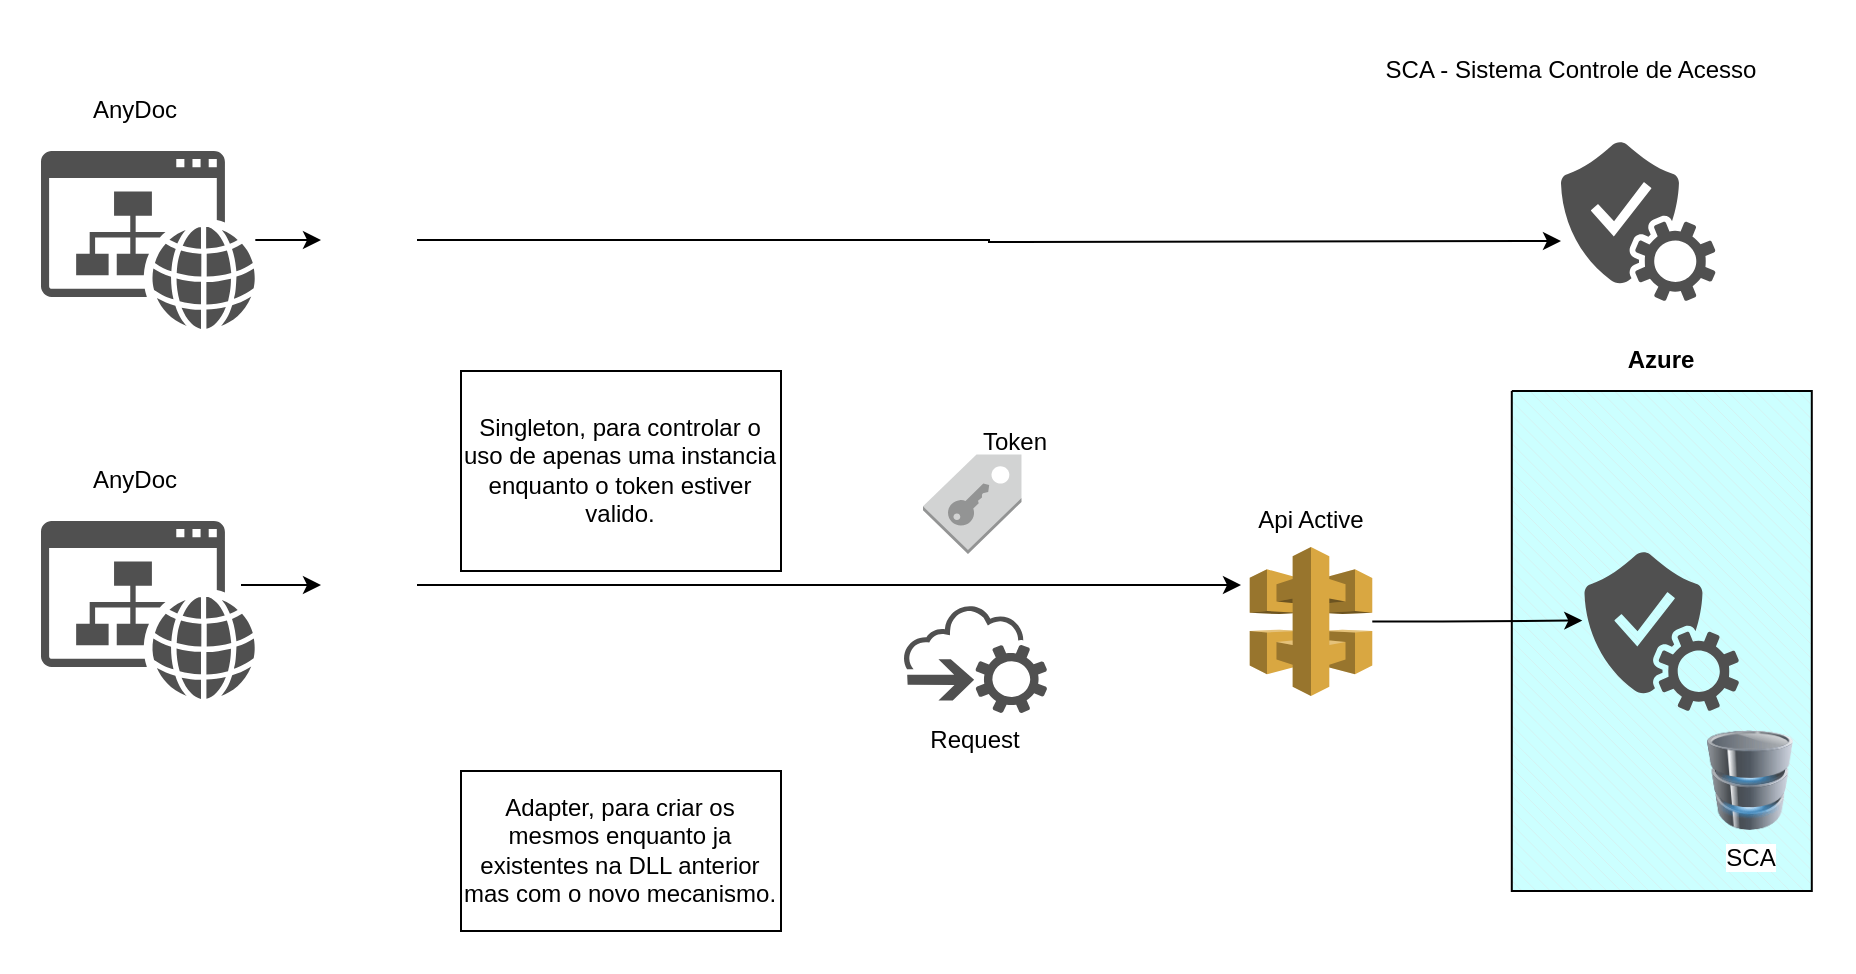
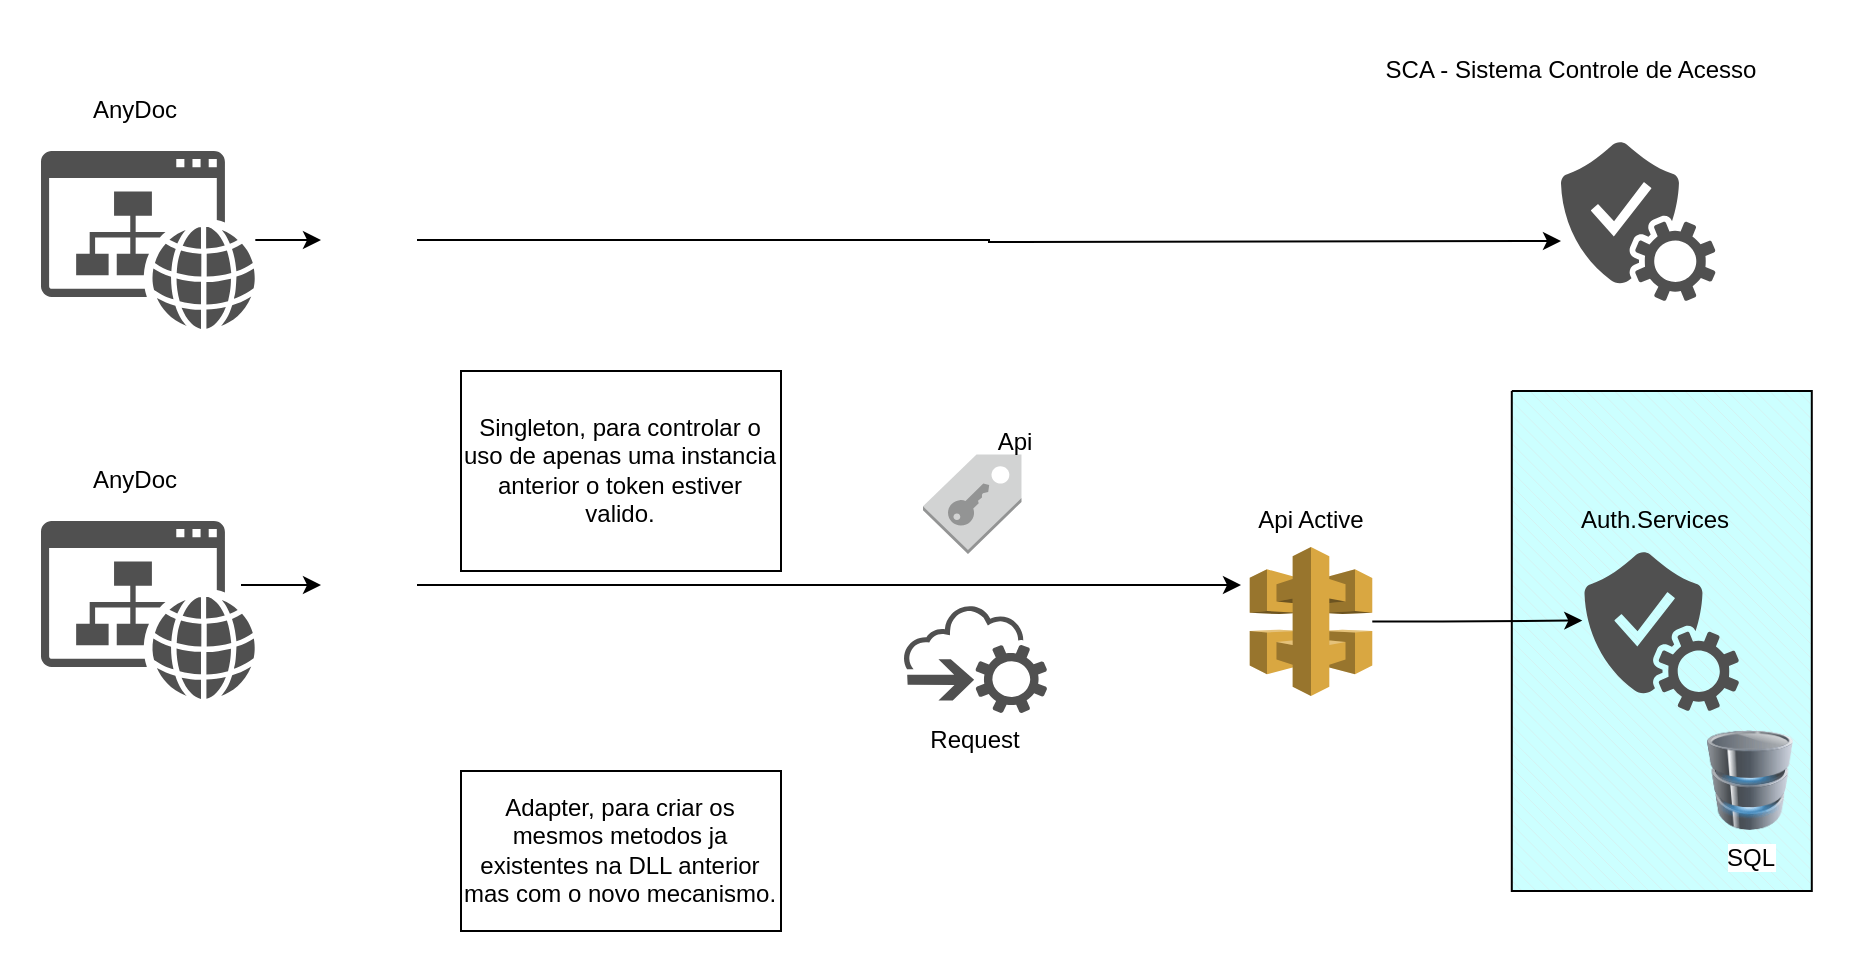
(1662, 361) -> none
(1016, 443) -> (1016, 443)
(621, 471) -> (621, 471)
none -> (1655, 521)
(621, 851) -> (621, 851)
(1752, 859) -> (1752, 859)
